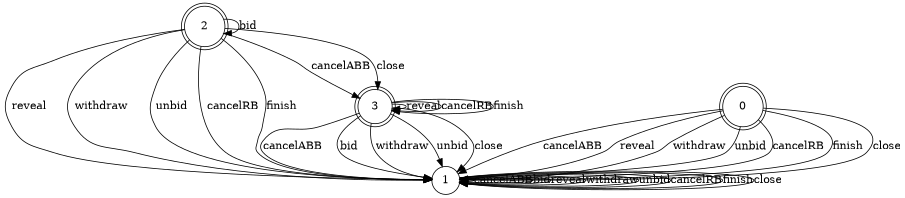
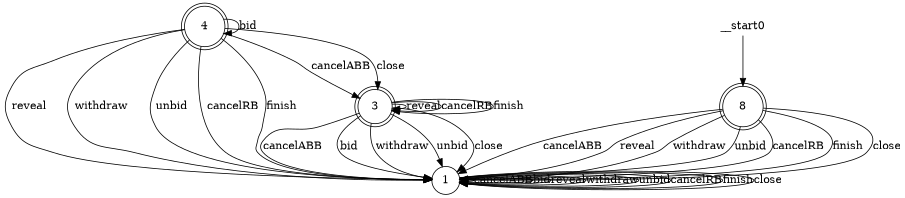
(205, 26) -> (205, 26)
none -> (743, 26)
(743, 107) -> (743, 107)
